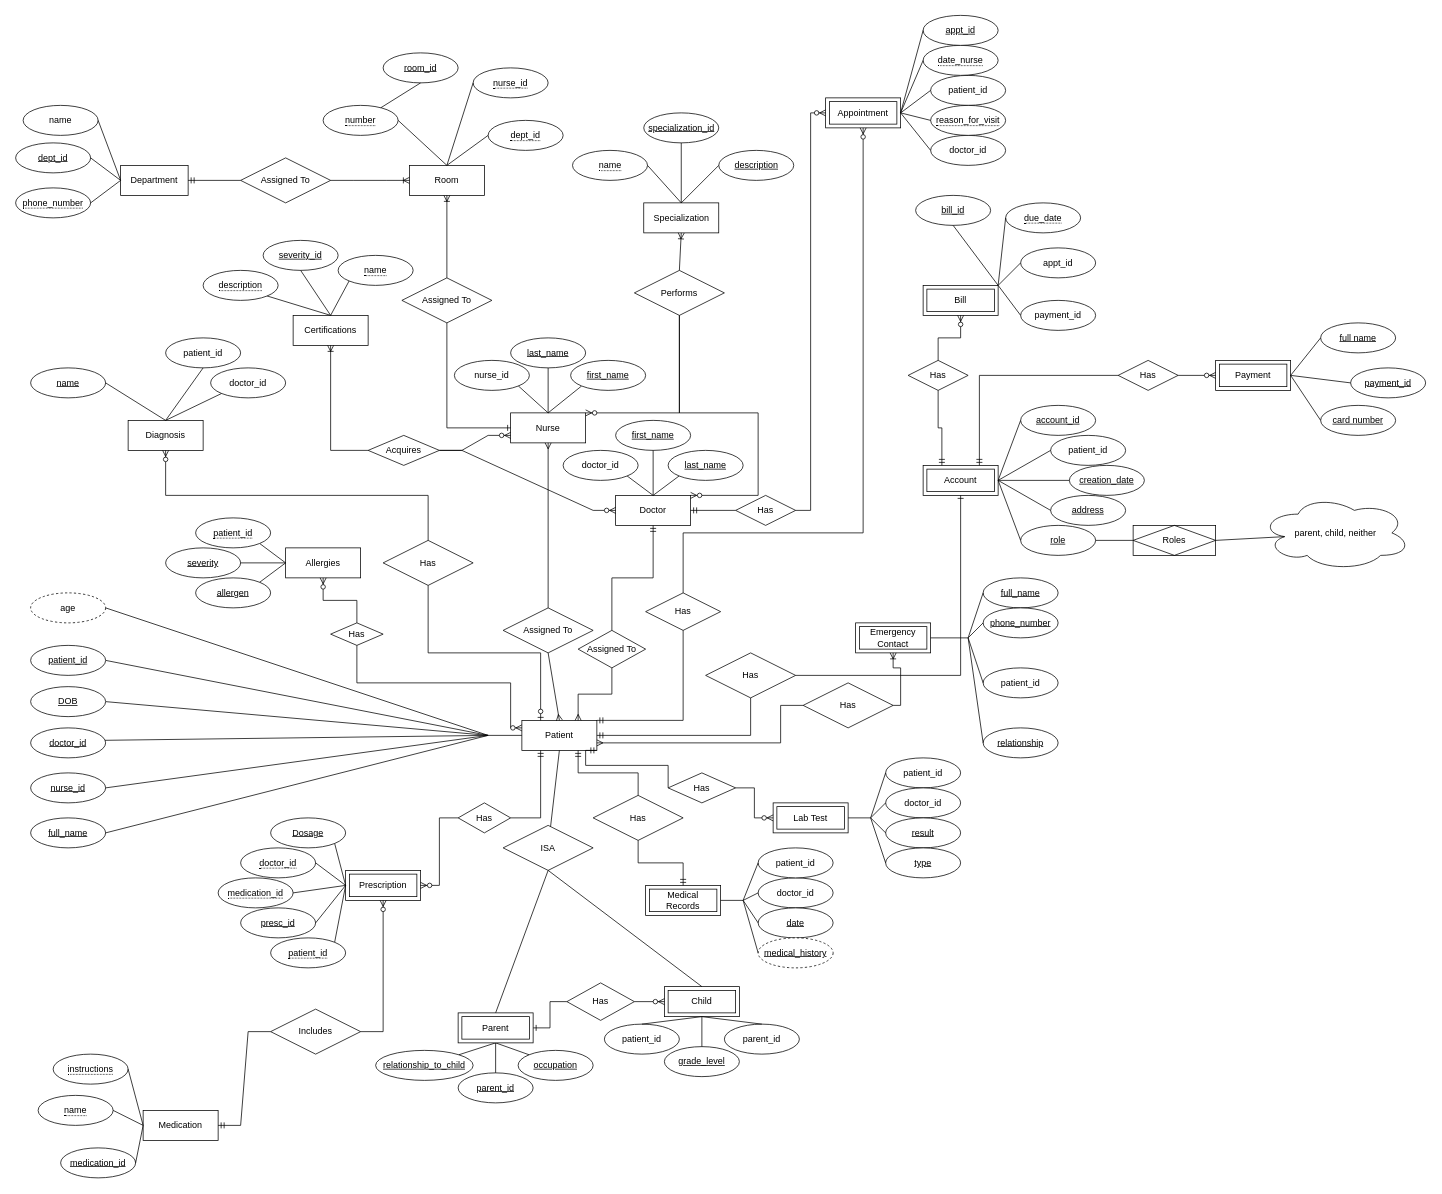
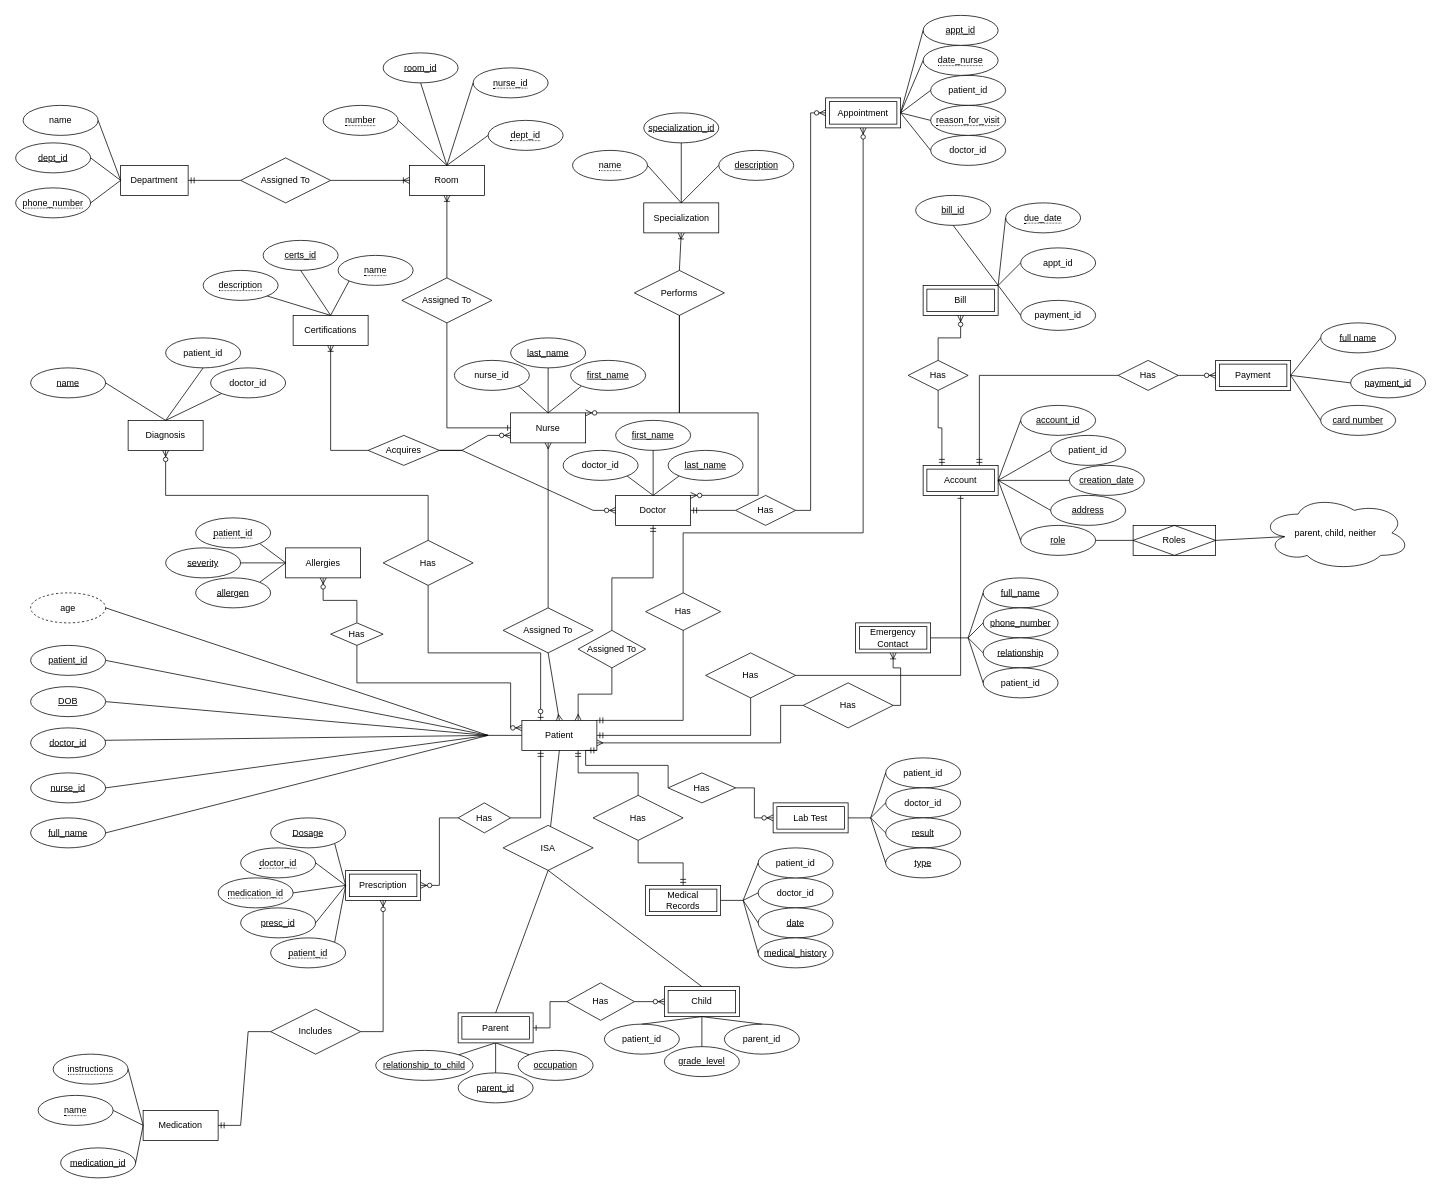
(400, 95) -> (433, 121)
(300, 255) -> (300, 255)
(1020, 743) -> (1020, 653)
(795, 953) -> (795, 953)
